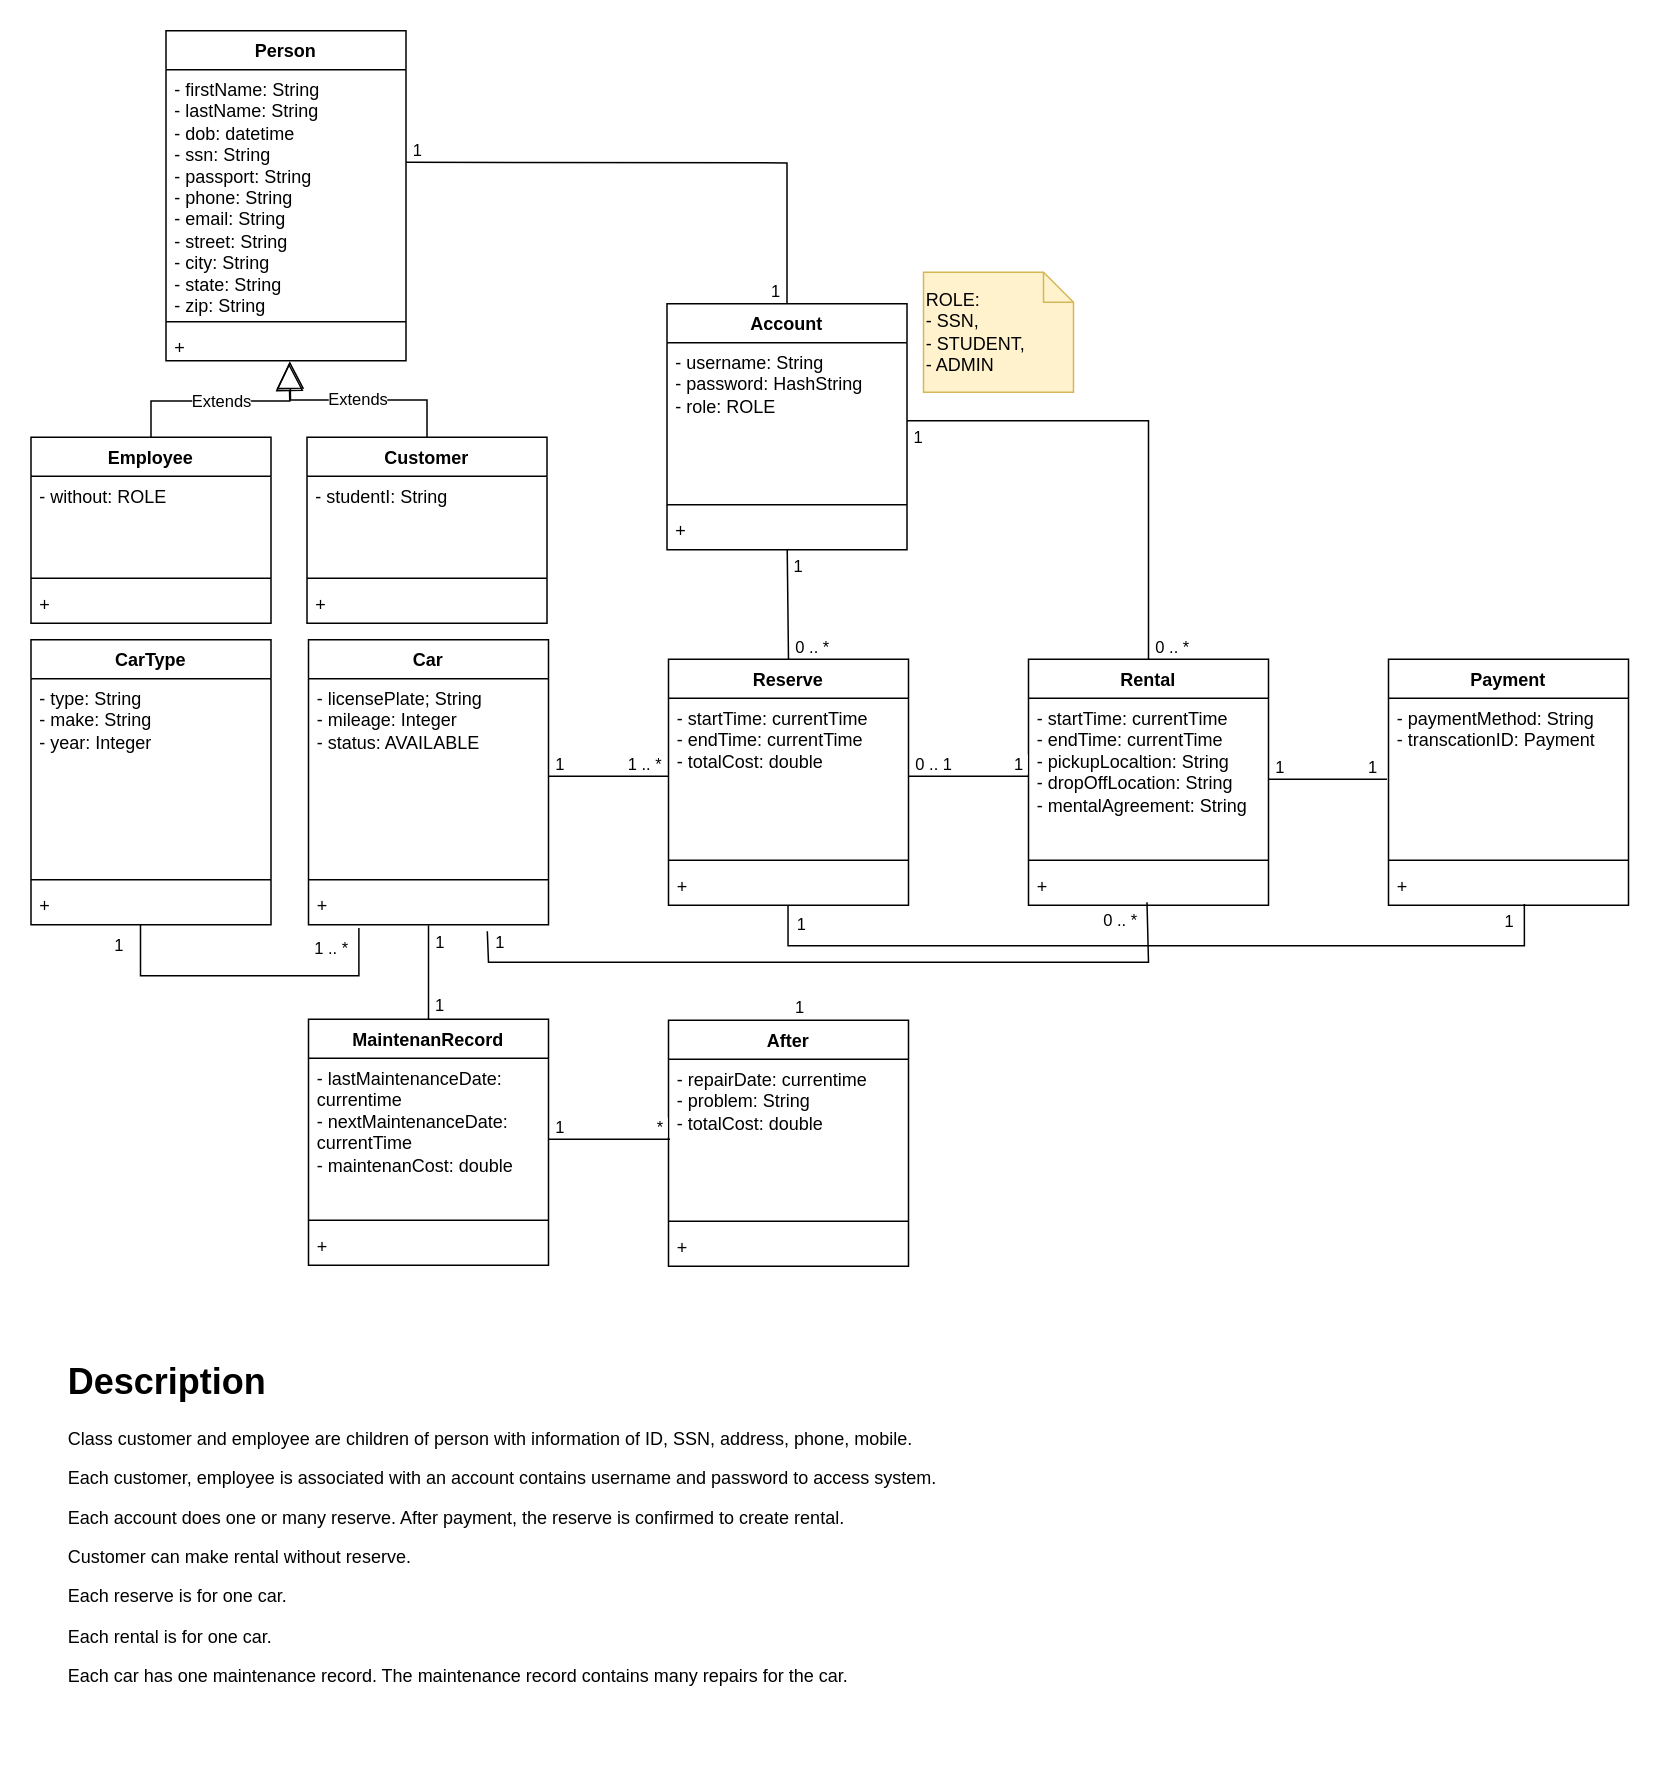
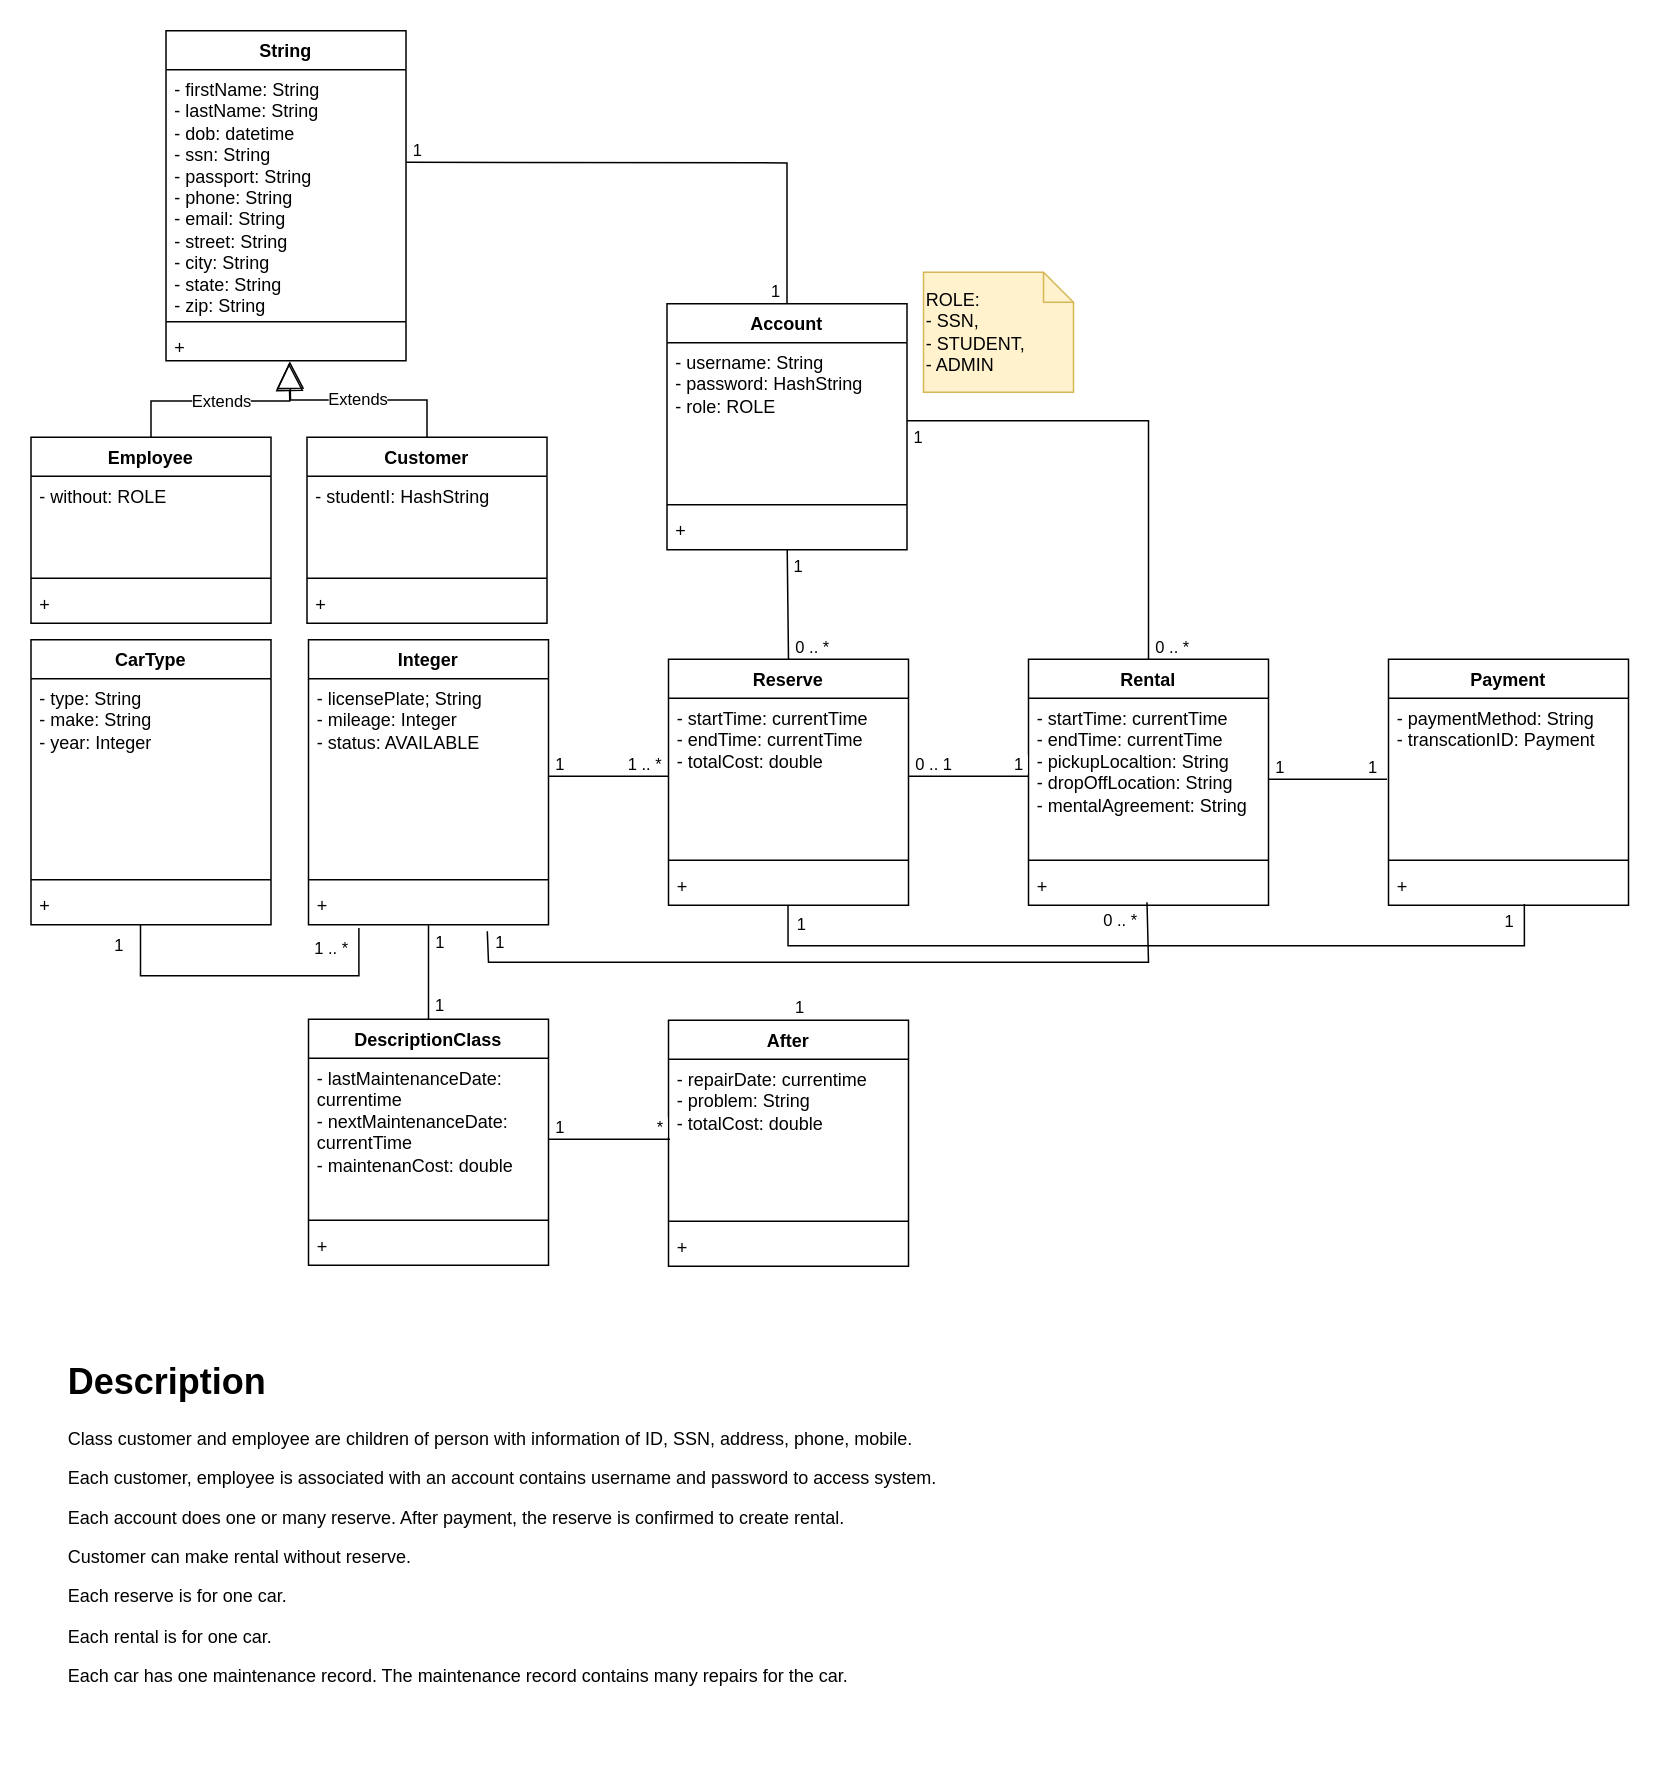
(286, 52) -> (286, 52)
(397, 498) -> (417, 498)
(428, 661) -> (428, 661)
(428, 1041) -> (428, 1041)
